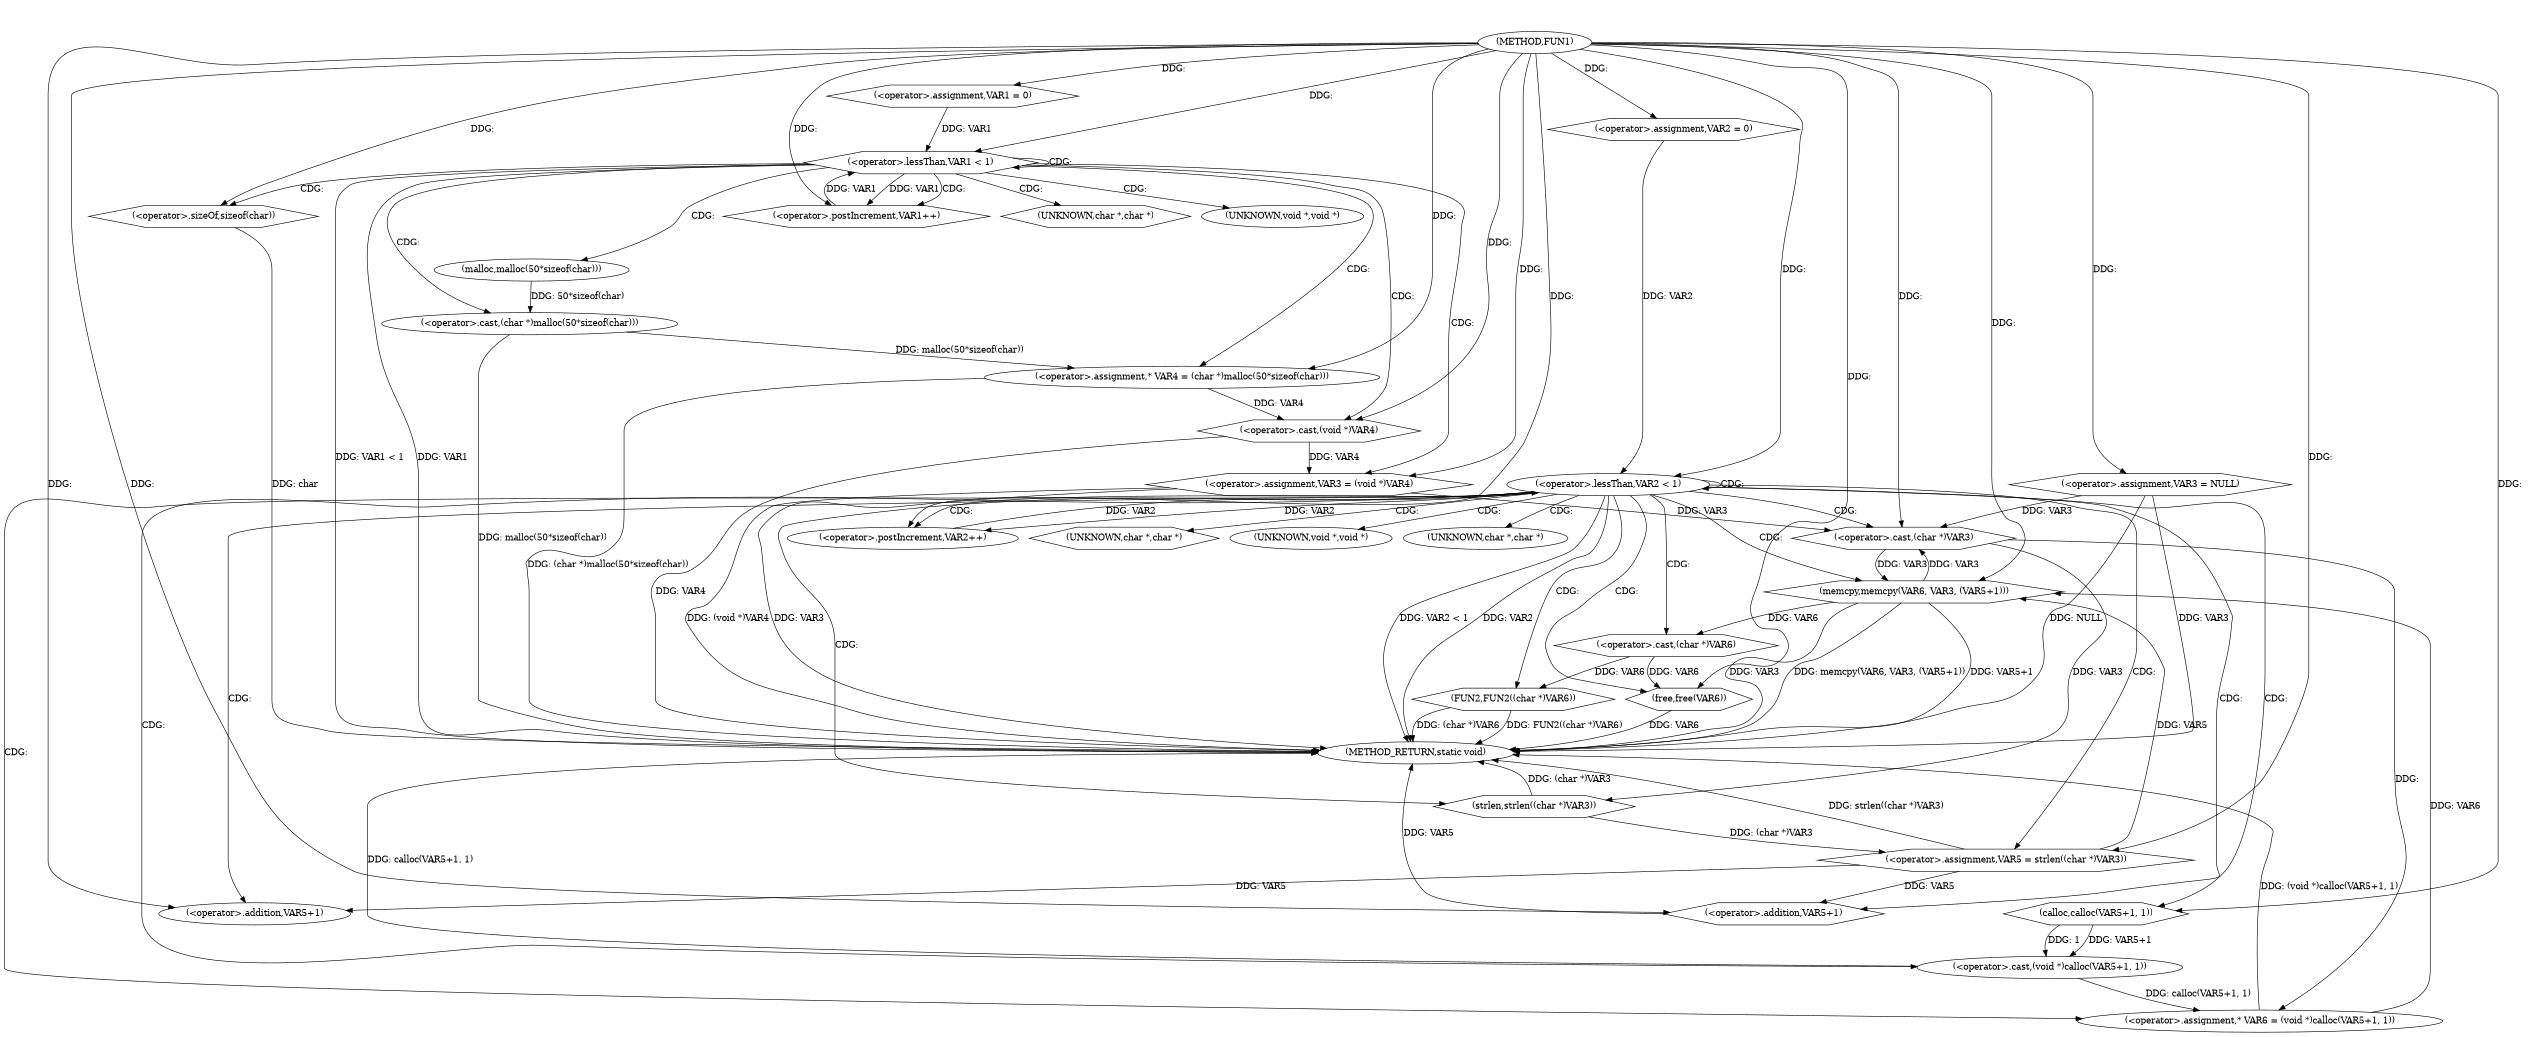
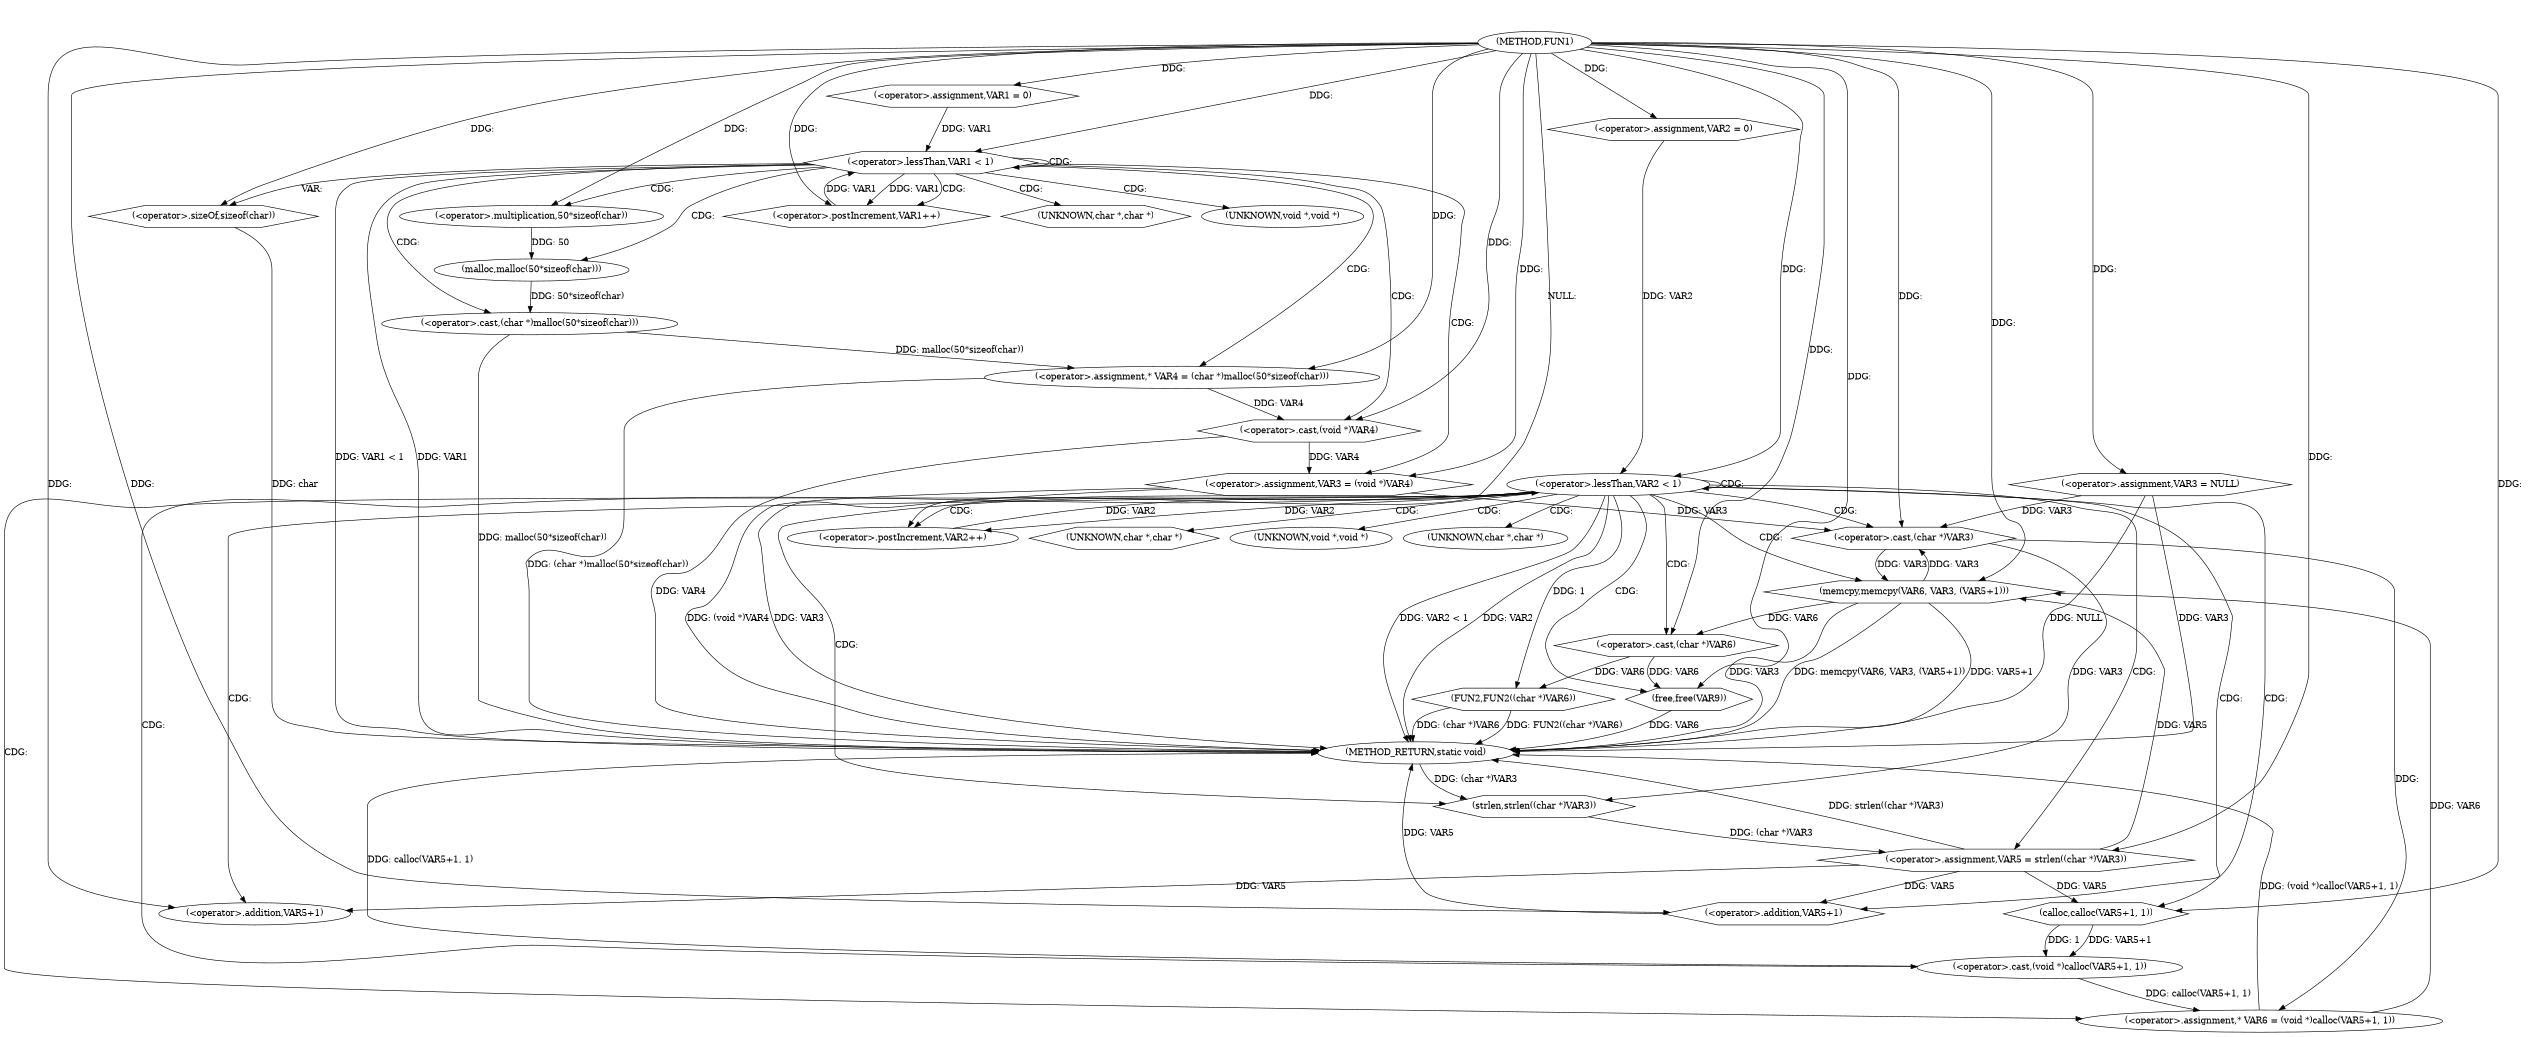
(314, 190) -> (314, 190)
none -> (532, 216)
none -> (1822, 266)
(1564, 297) -> (1564, 297)
(1569, 592) -> (1569, 592)
(1689, 699) -> (1689, 699)
(1514, 771) -> (1436, 785)
none -> (2048, 885)
